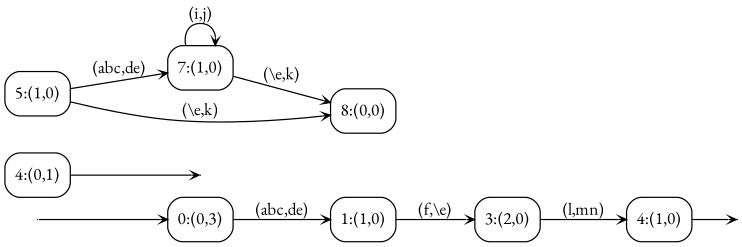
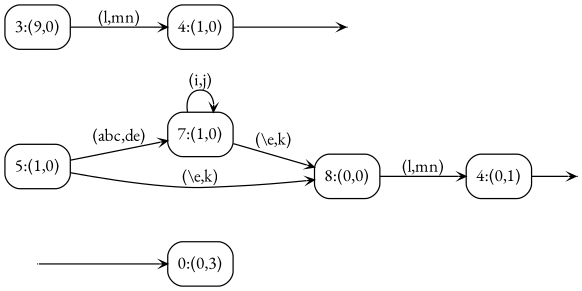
none -> (419, 176)
(363, 220) -> none
(508, 220) -> (38, 27)
